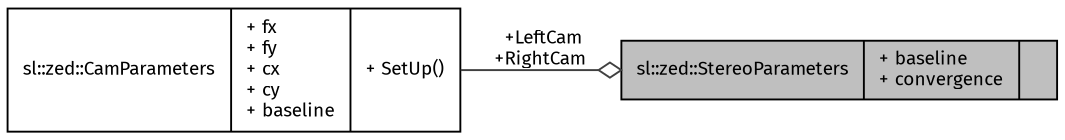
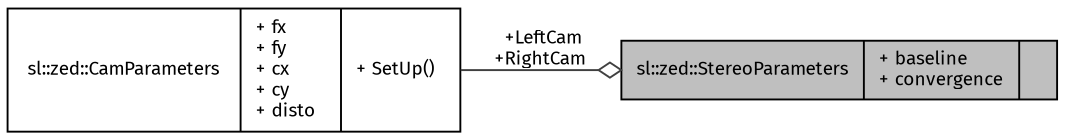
(291, 111) -> (286, 111)
